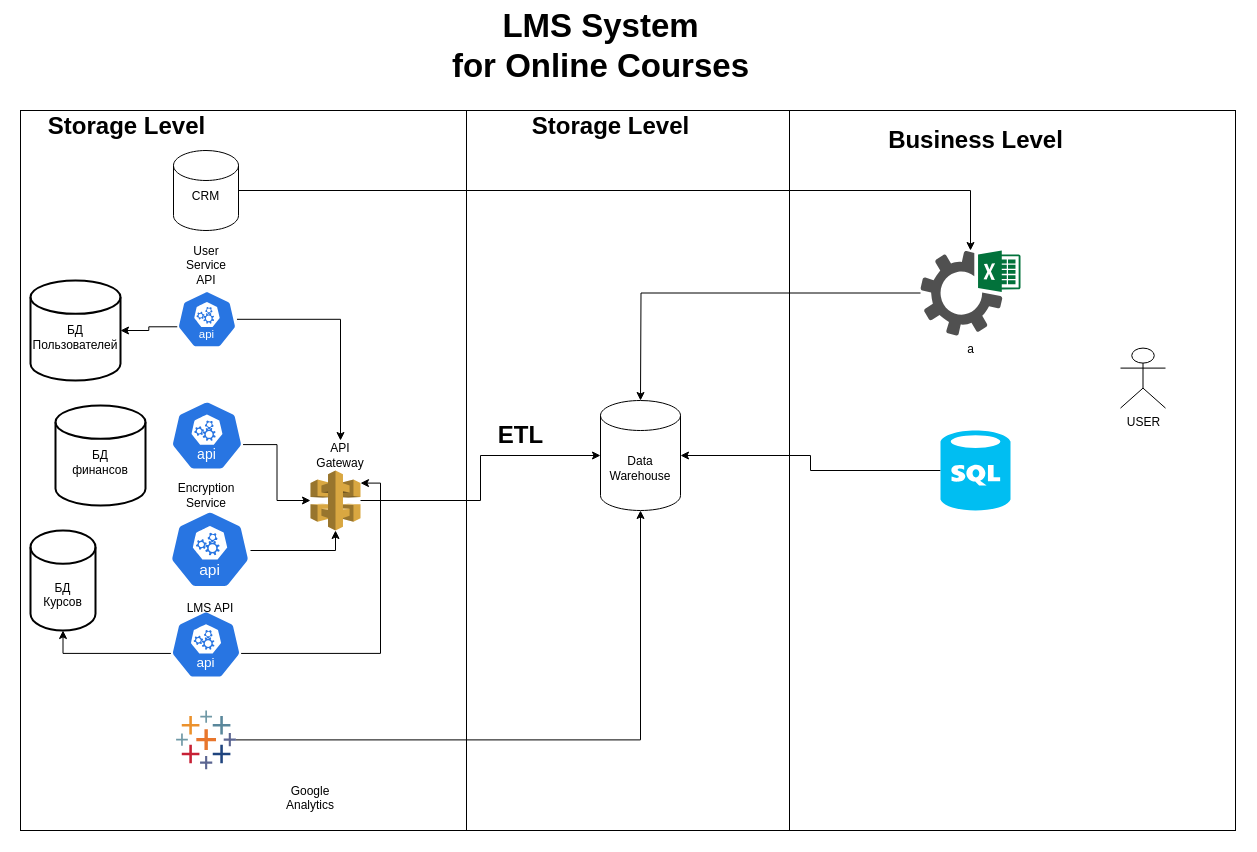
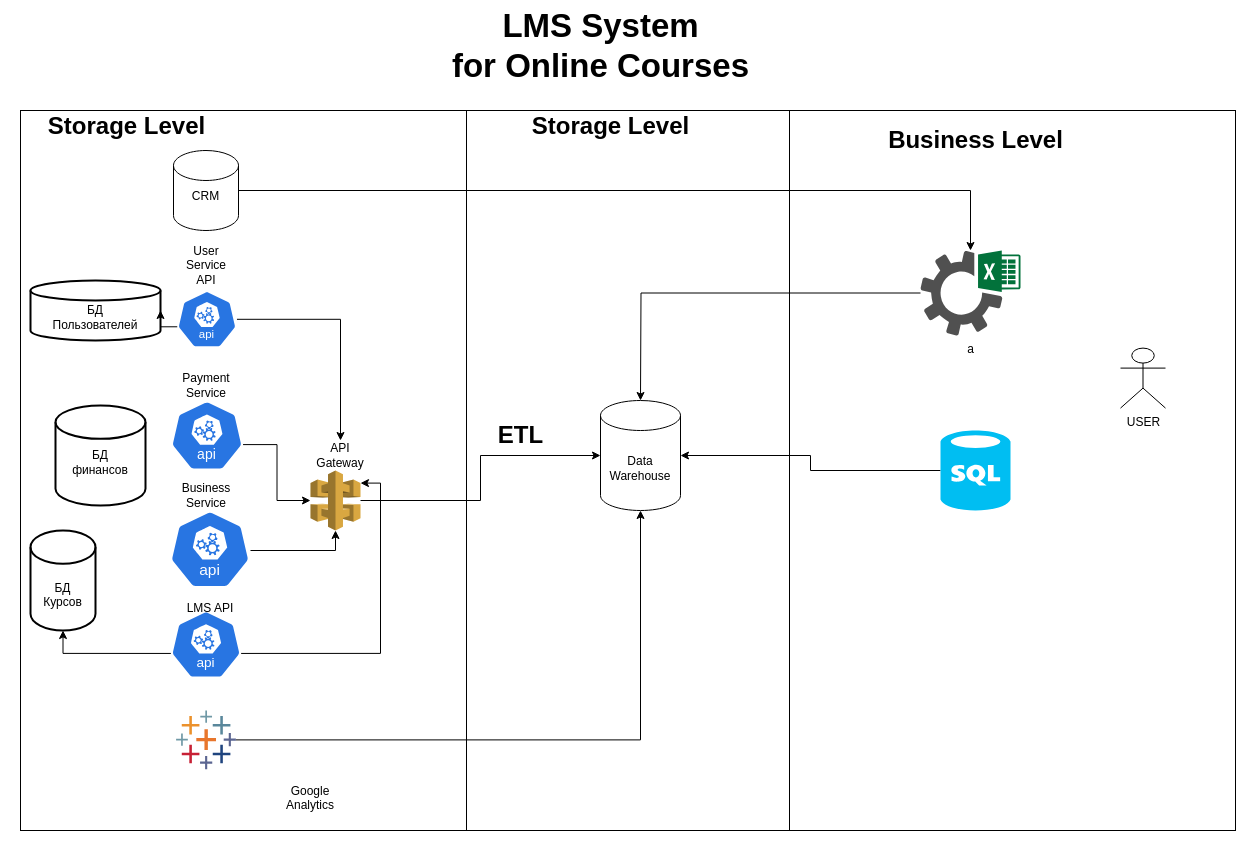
(76, 331) -> (96, 311)
none -> (207, 386)
(207, 496) -> (207, 496)
